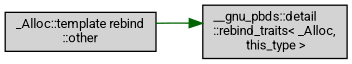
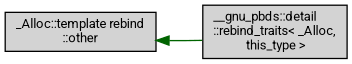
(173, 23) -> (186, 41)
